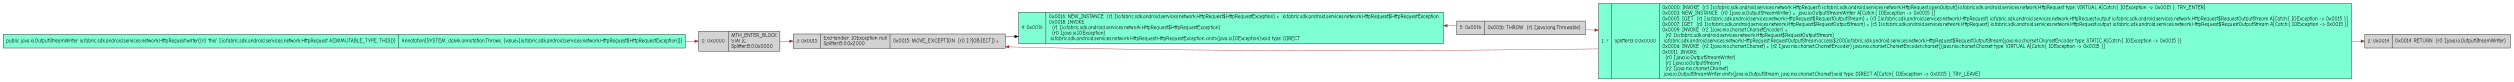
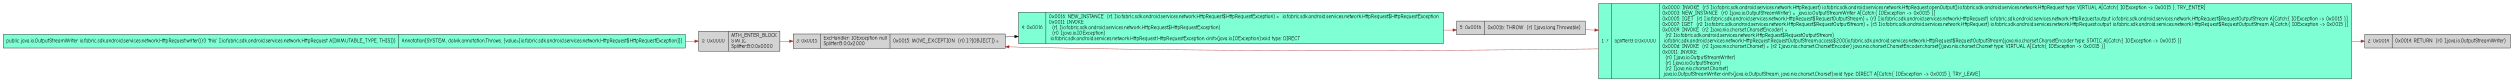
(1068, 22) -> (1068, 22)
(1452, 26) -> (1448, 30)
